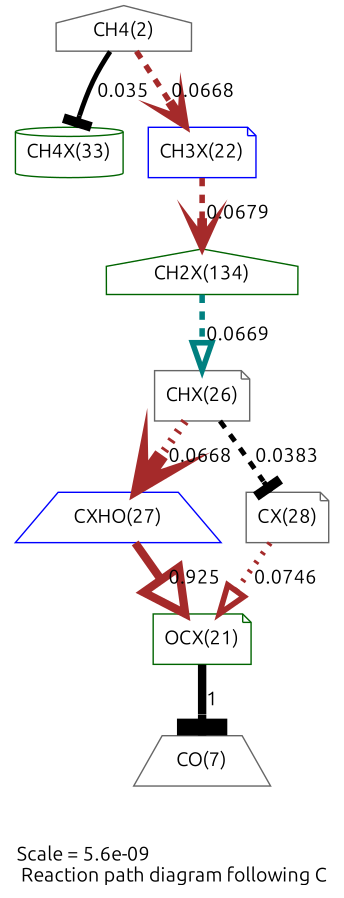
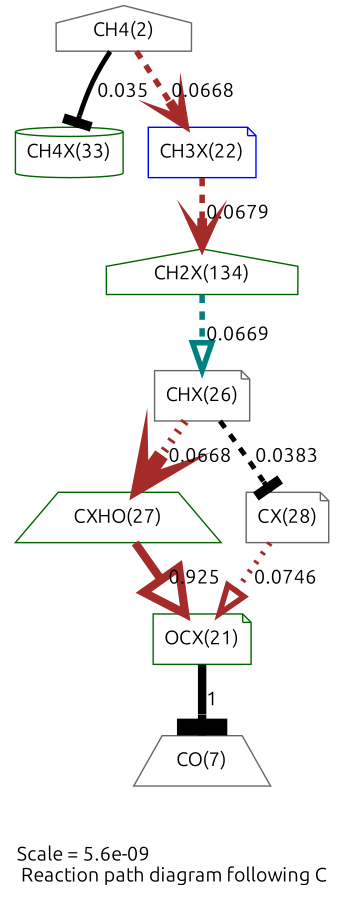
(118, 517) -> (118, 517)
